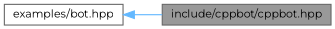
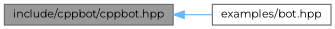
(148, 15) -> (198, 15)
